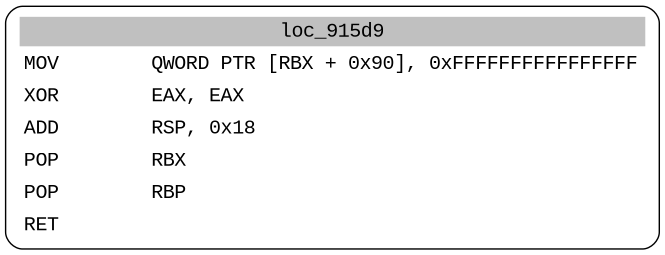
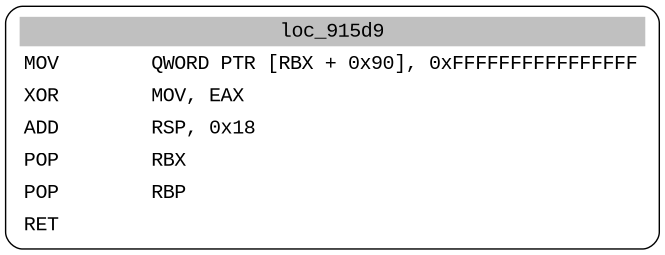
(134, 95) -> (134, 95)
